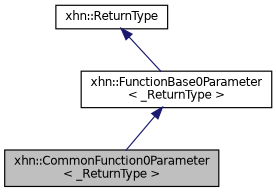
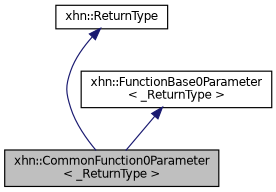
(145, 54) -> (67, 94)
